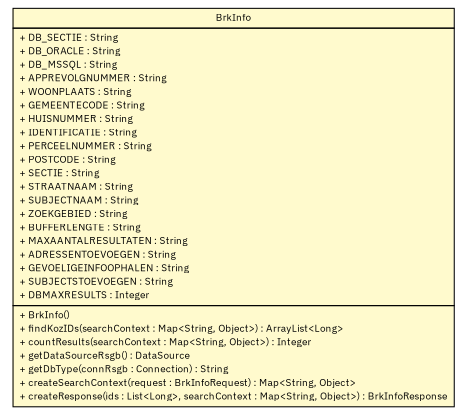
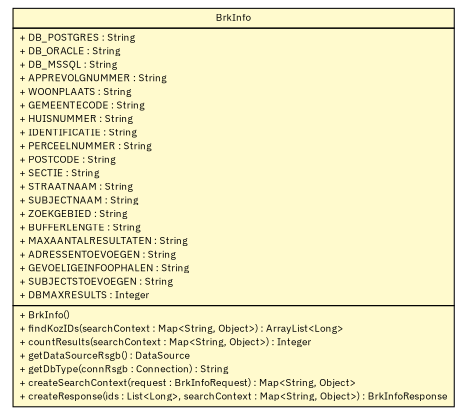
(69, 38) -> (78, 38)
